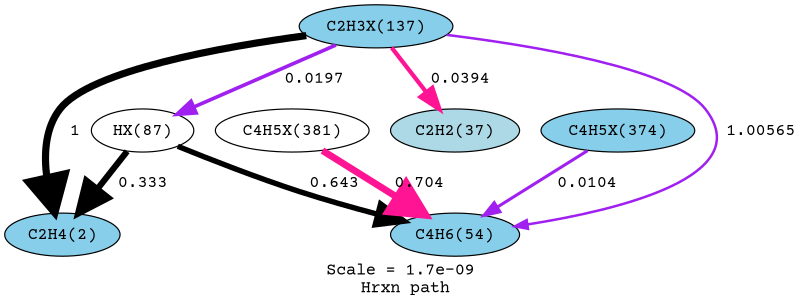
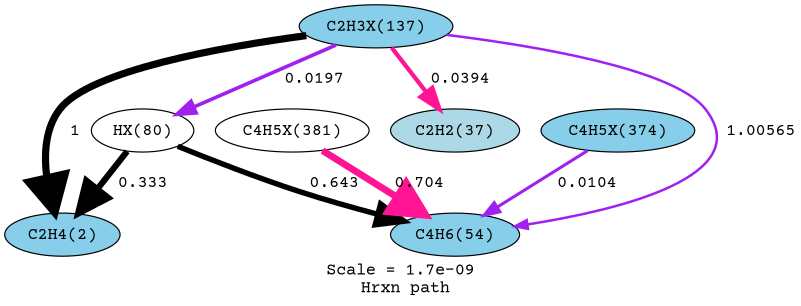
(143, 130) -> (143, 130)
